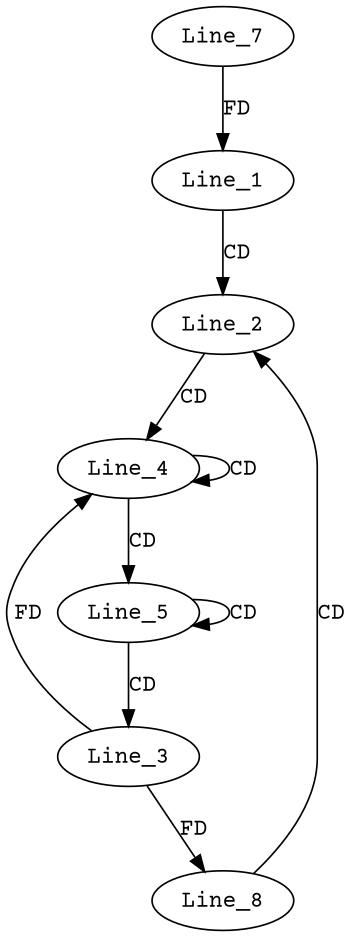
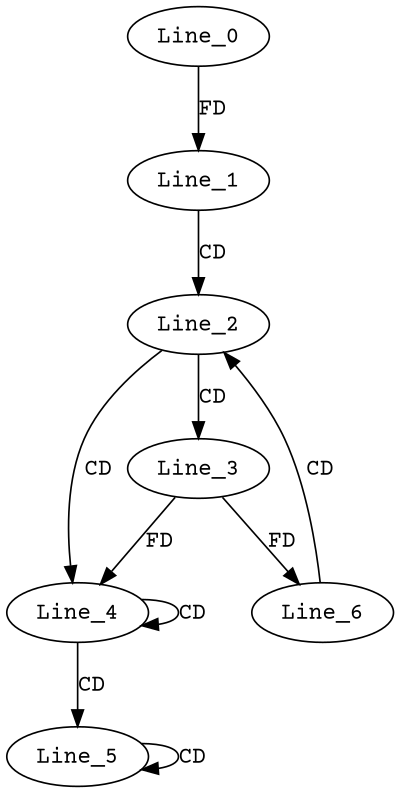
(223, 36) -> (199, 36)
(129, 676) -> (199, 388)
(223, 901) -> (323, 613)
